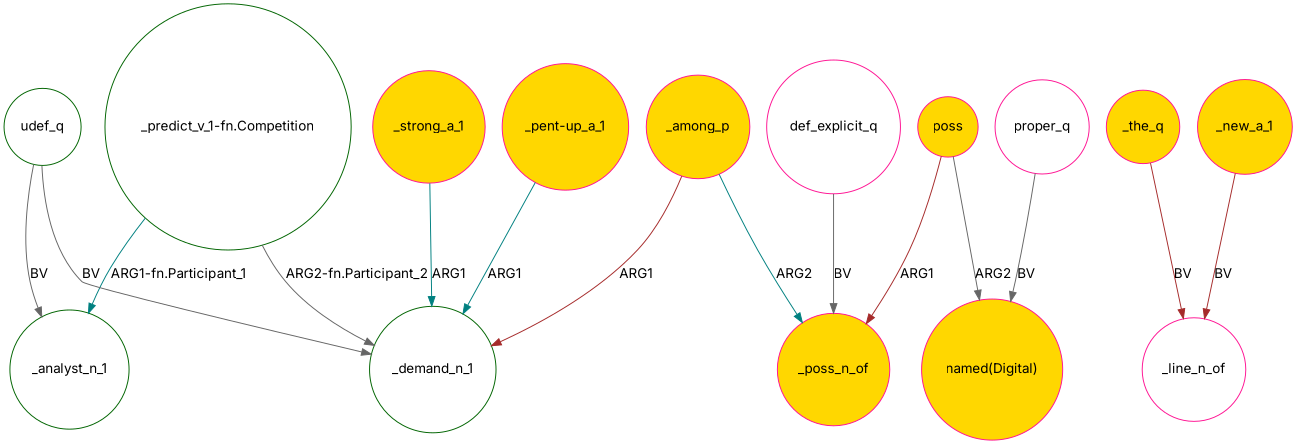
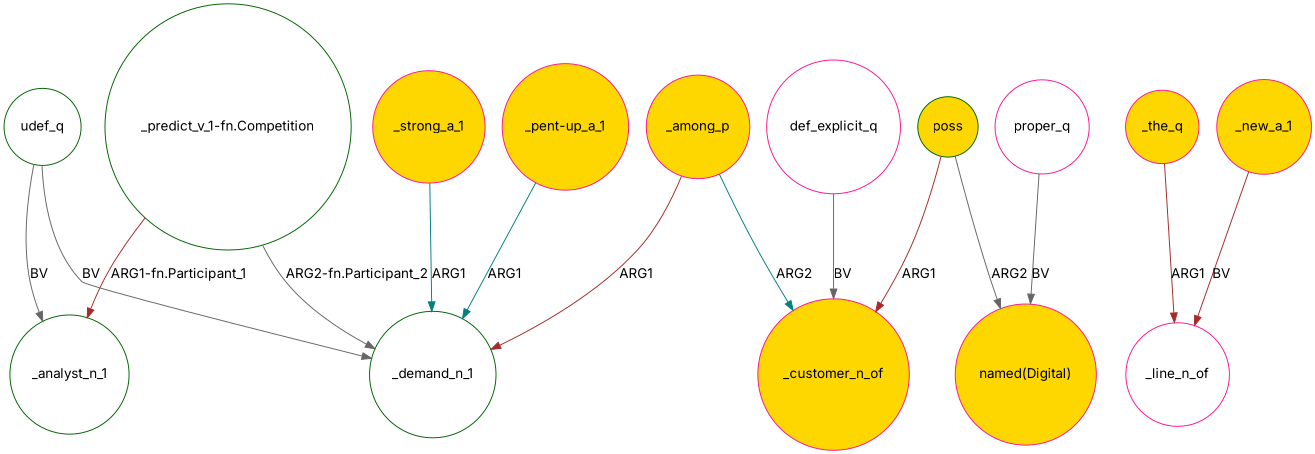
(948, 127) -> (948, 127)
(116, 259) -> (114, 261)
(1183, 274) -> (1188, 274)
(834, 370) -> (834, 375)
